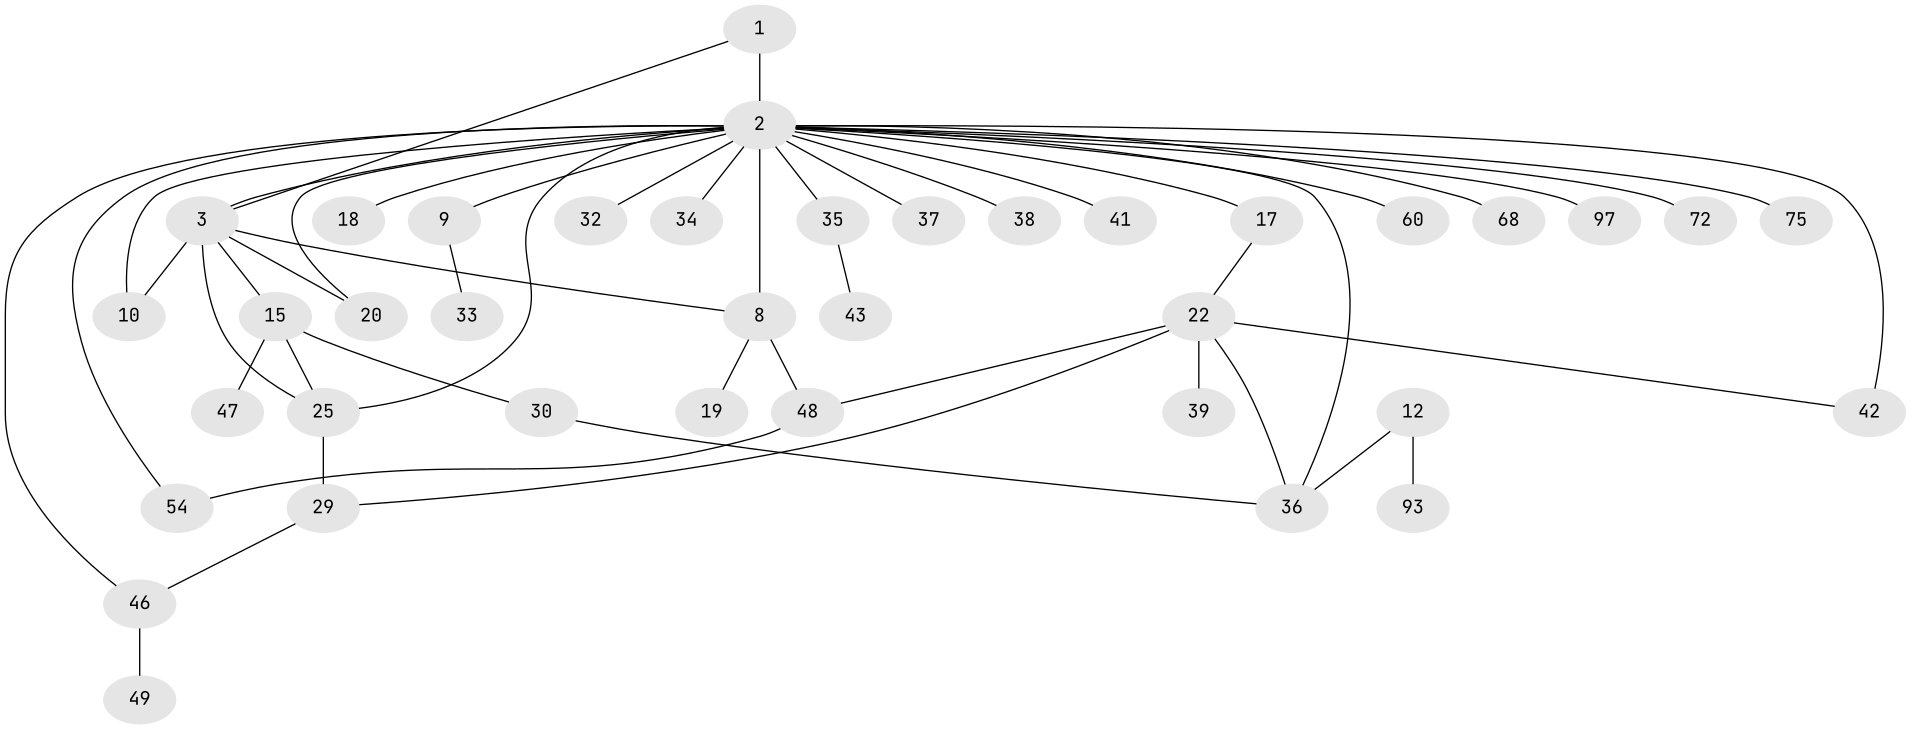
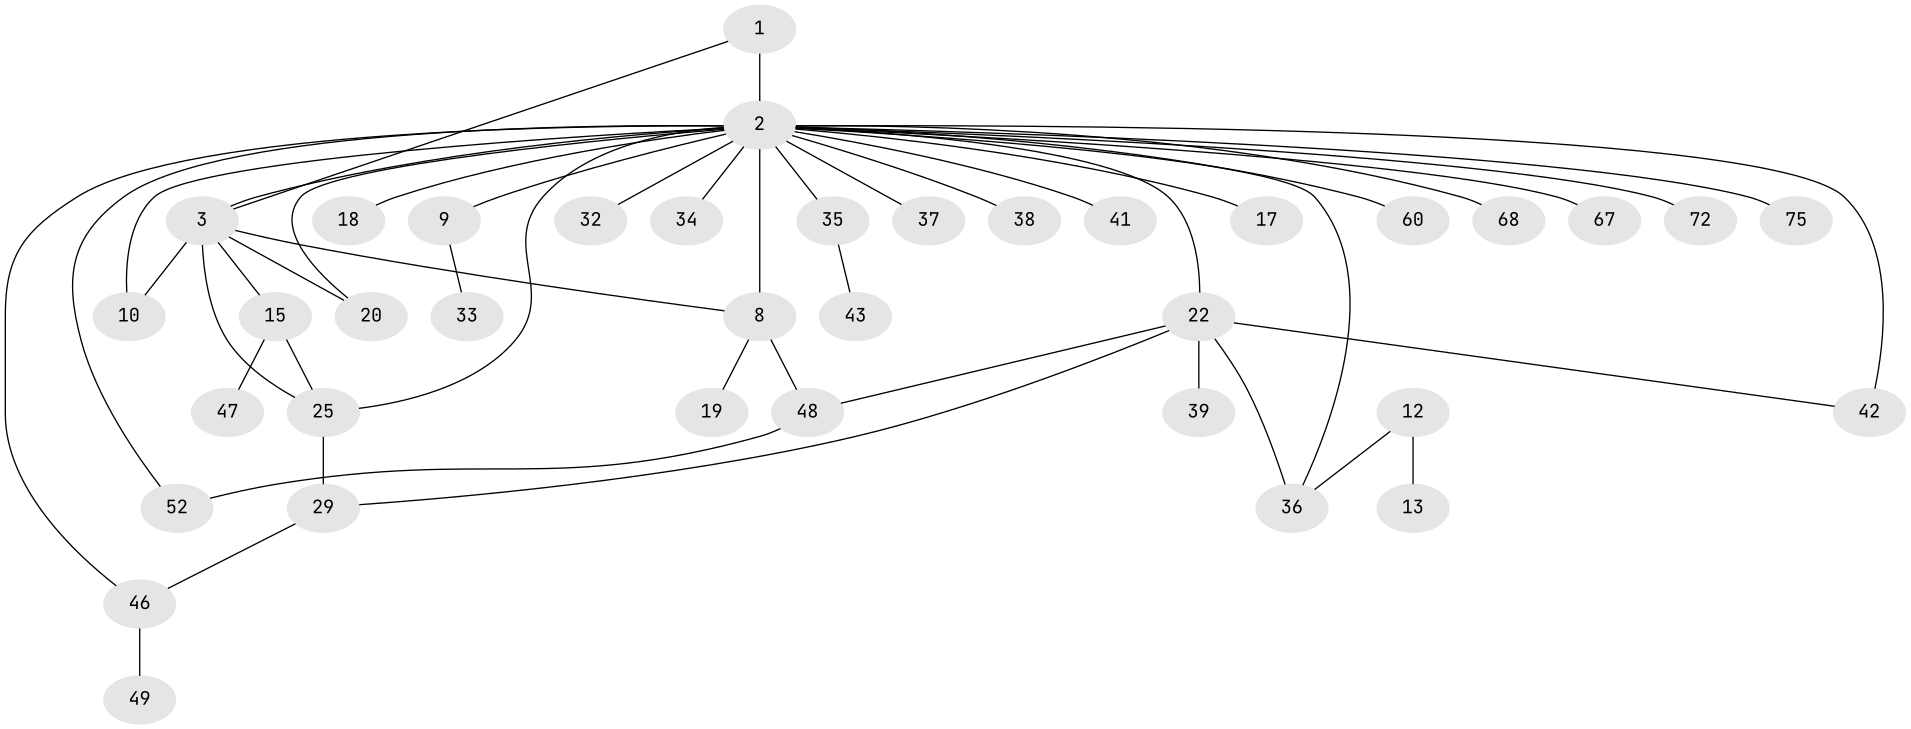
(1605, 221) -> (1605, 221)
(1233, 269) -> (1037, 152)
(542, 412) -> none
(177, 508) -> (177, 508)
(1413, 508) -> (1413, 508)
